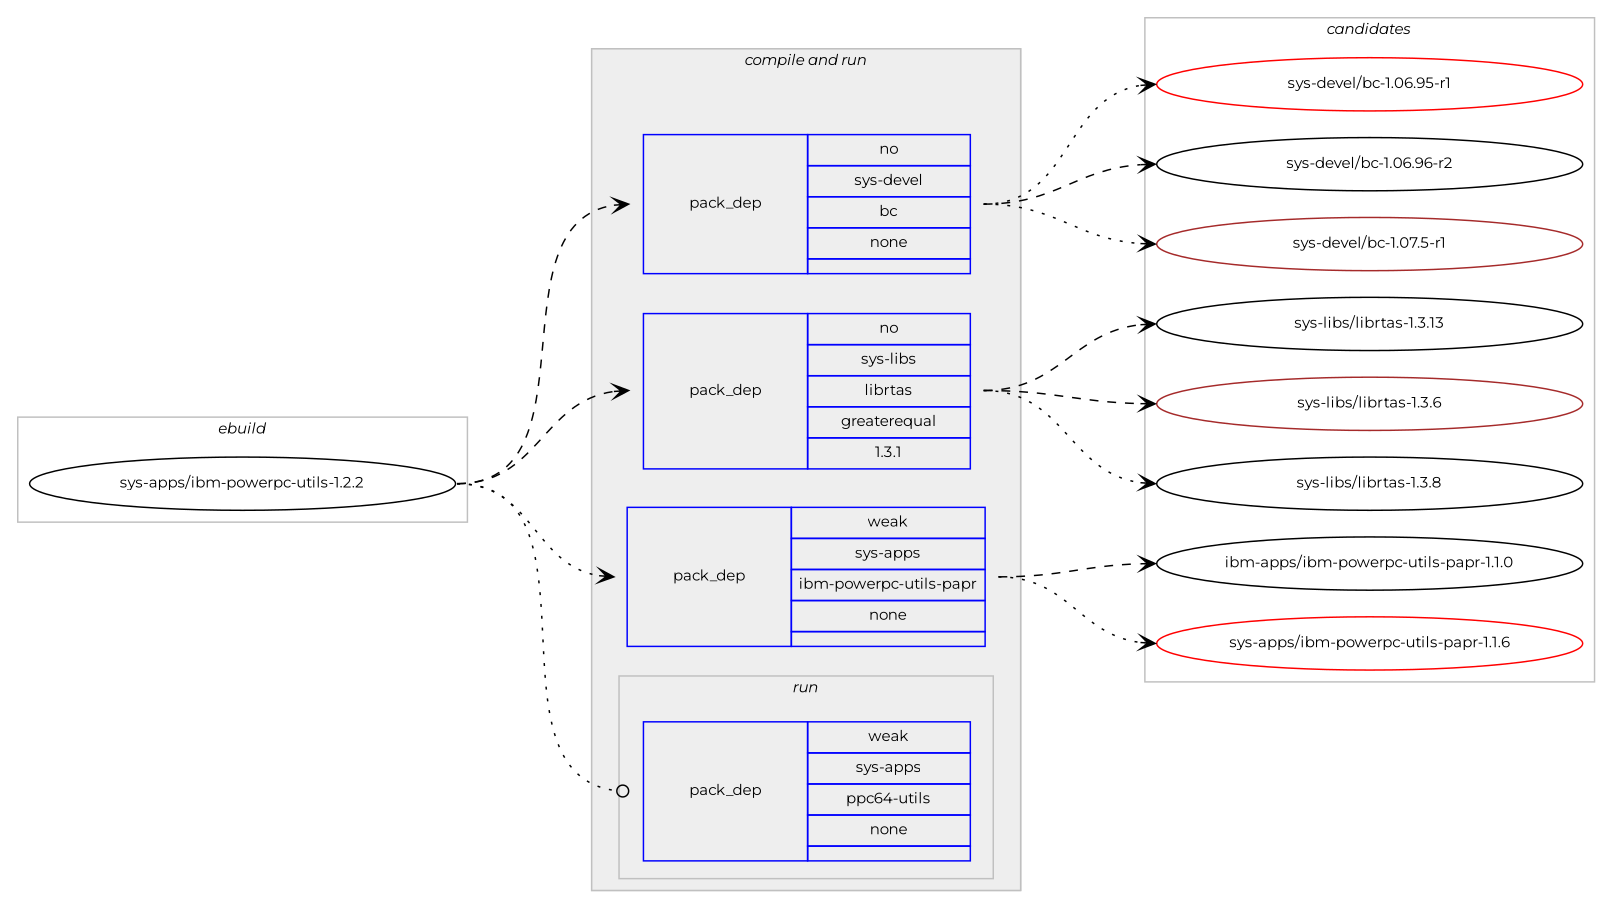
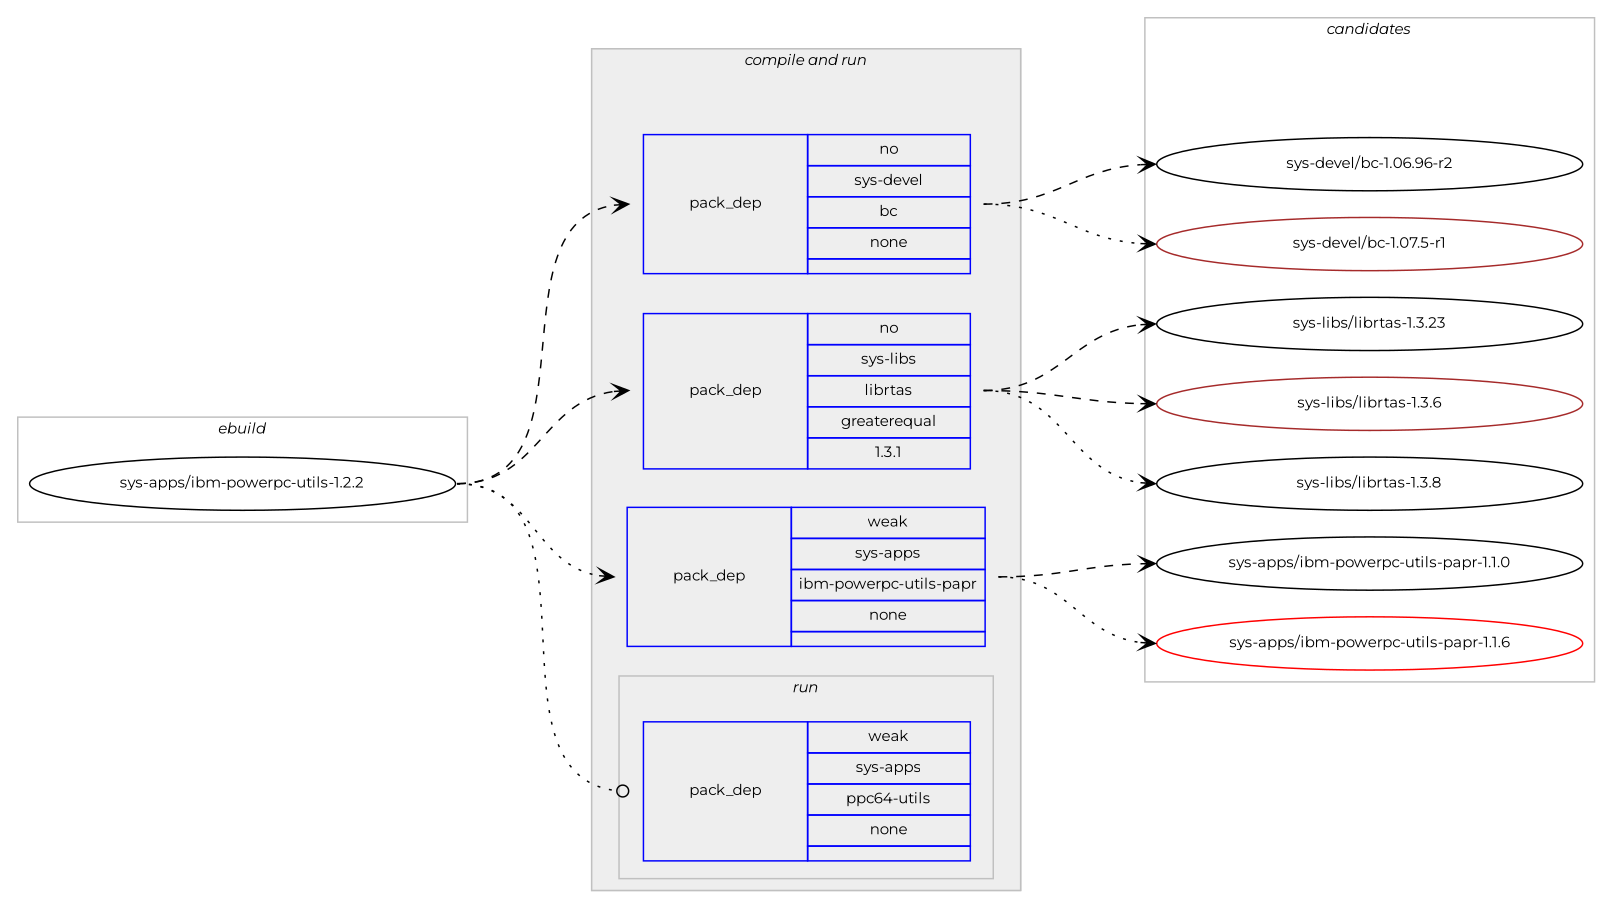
(1370, 84) -> none
(1370, 324) -> (1370, 324)
(1370, 564) -> (1370, 564)
